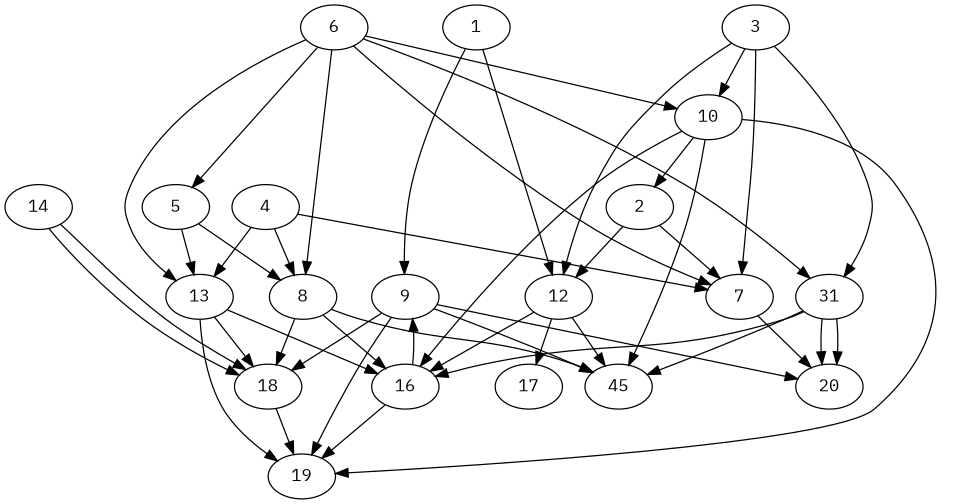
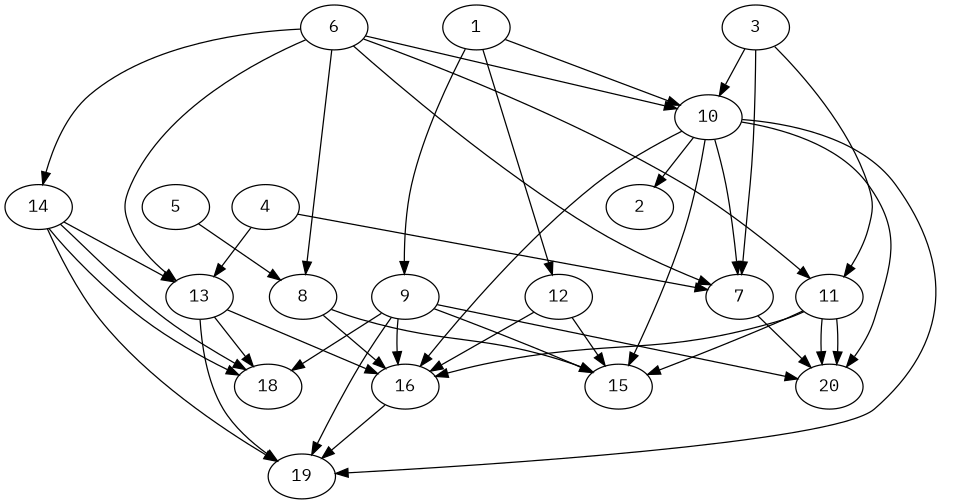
none -> (587, 70)
(259, 113) -> (147, 61)
(625, 135) -> none
none -> (882, 209)
(186, 246) -> (114, 249)
(282, 246) -> none
(604, 247) -> none
(686, 249) -> (729, 200)
(829, 297) -> (829, 297)
(285, 343) -> none
(414, 348) -> (397, 337)
(529, 387) -> none
(619, 387) -> (619, 387)
(283, 425) -> (137, 360)
